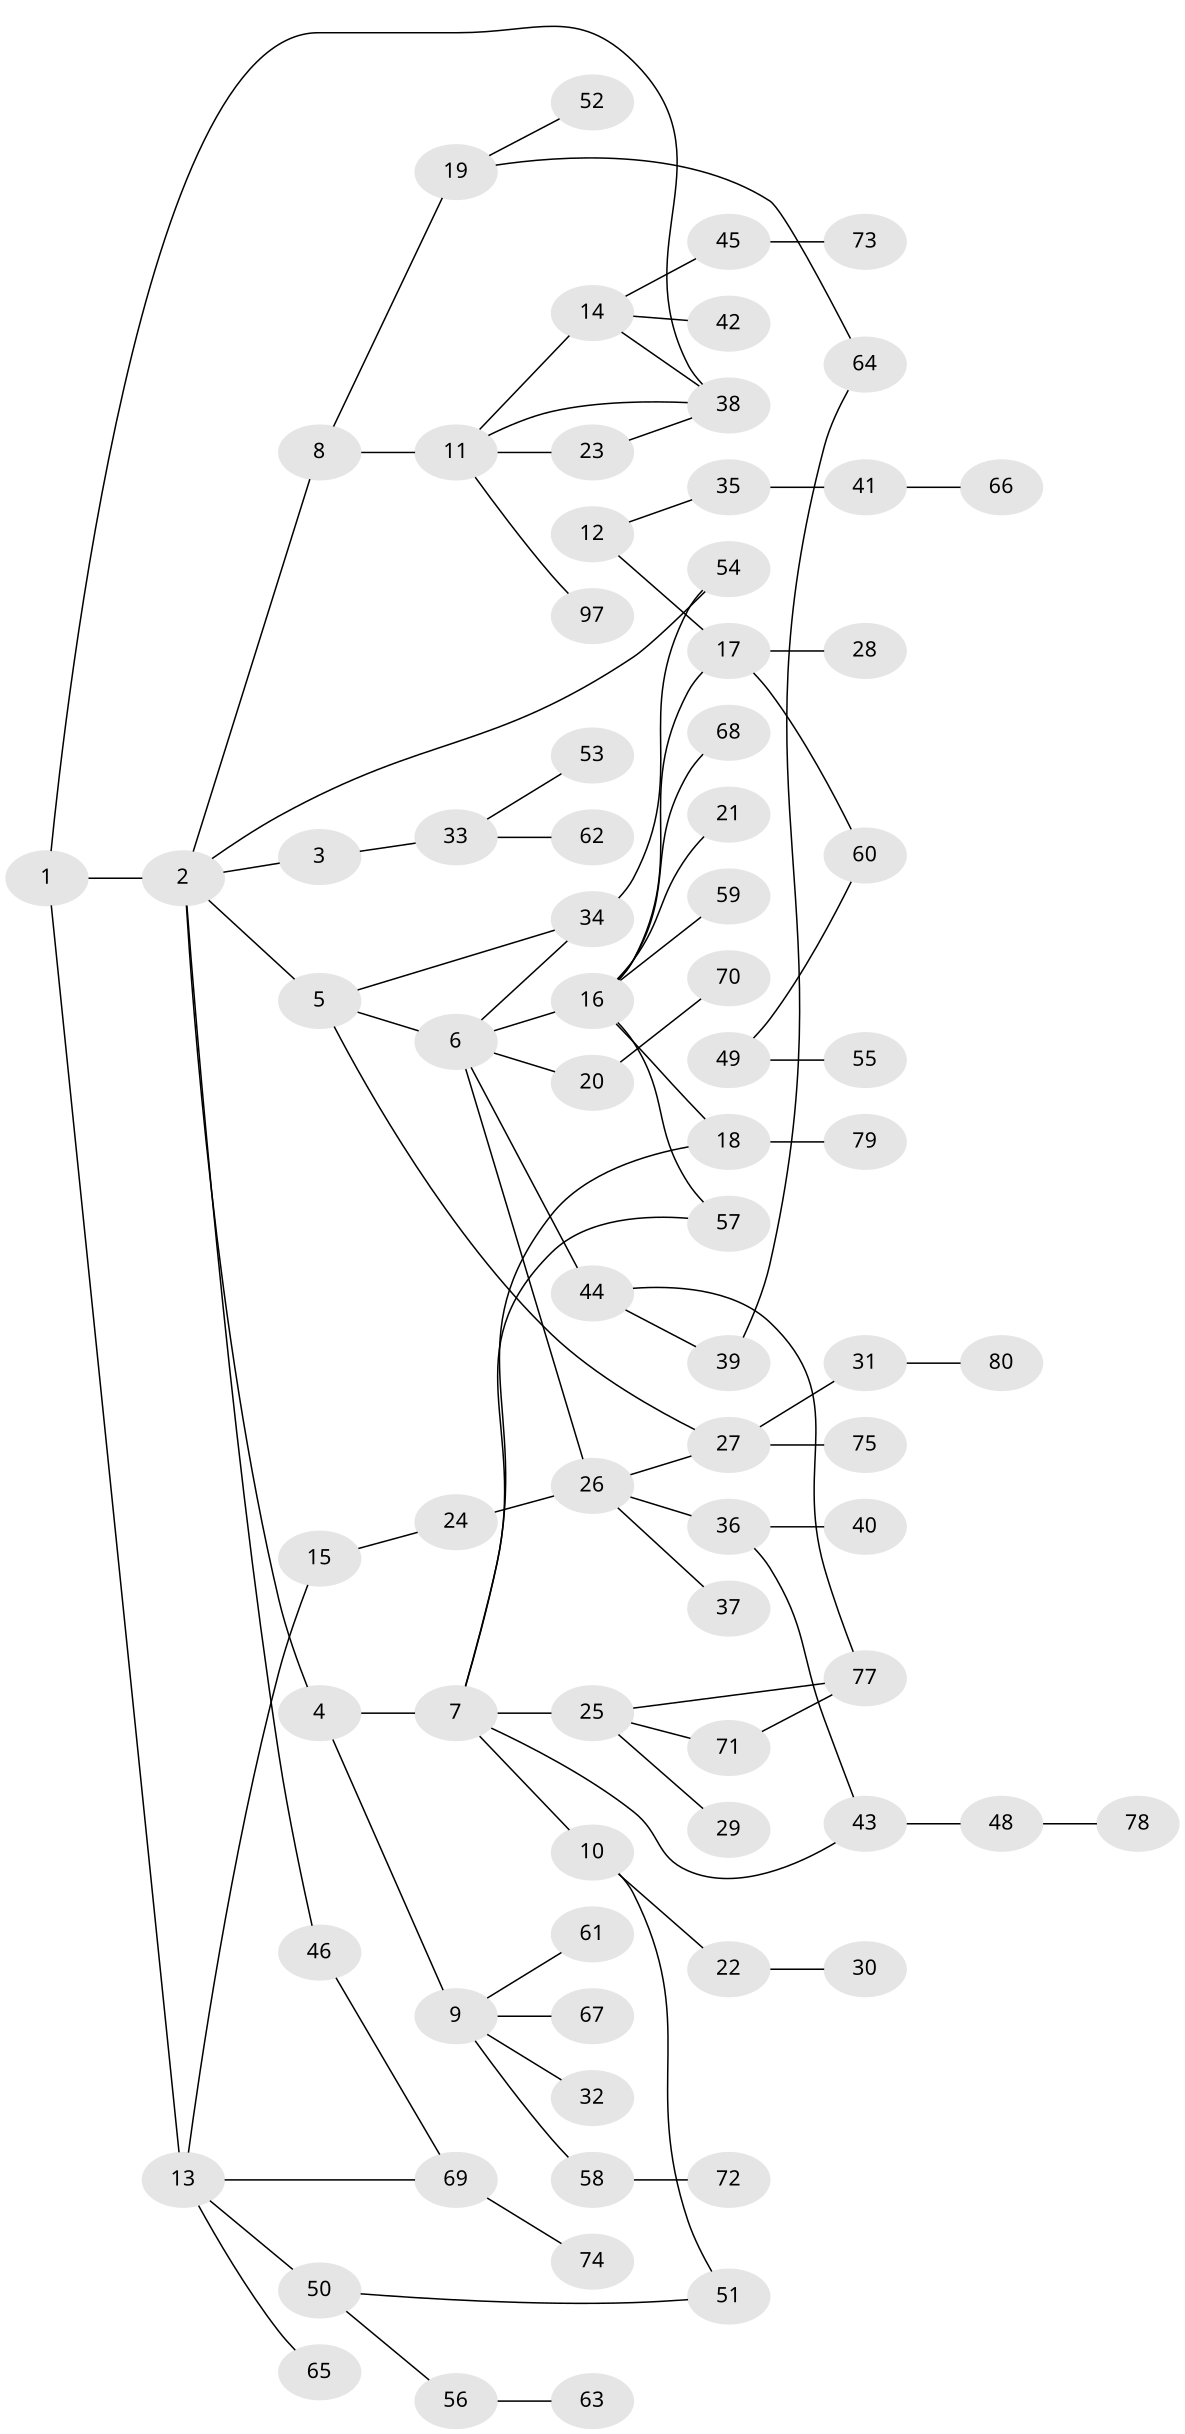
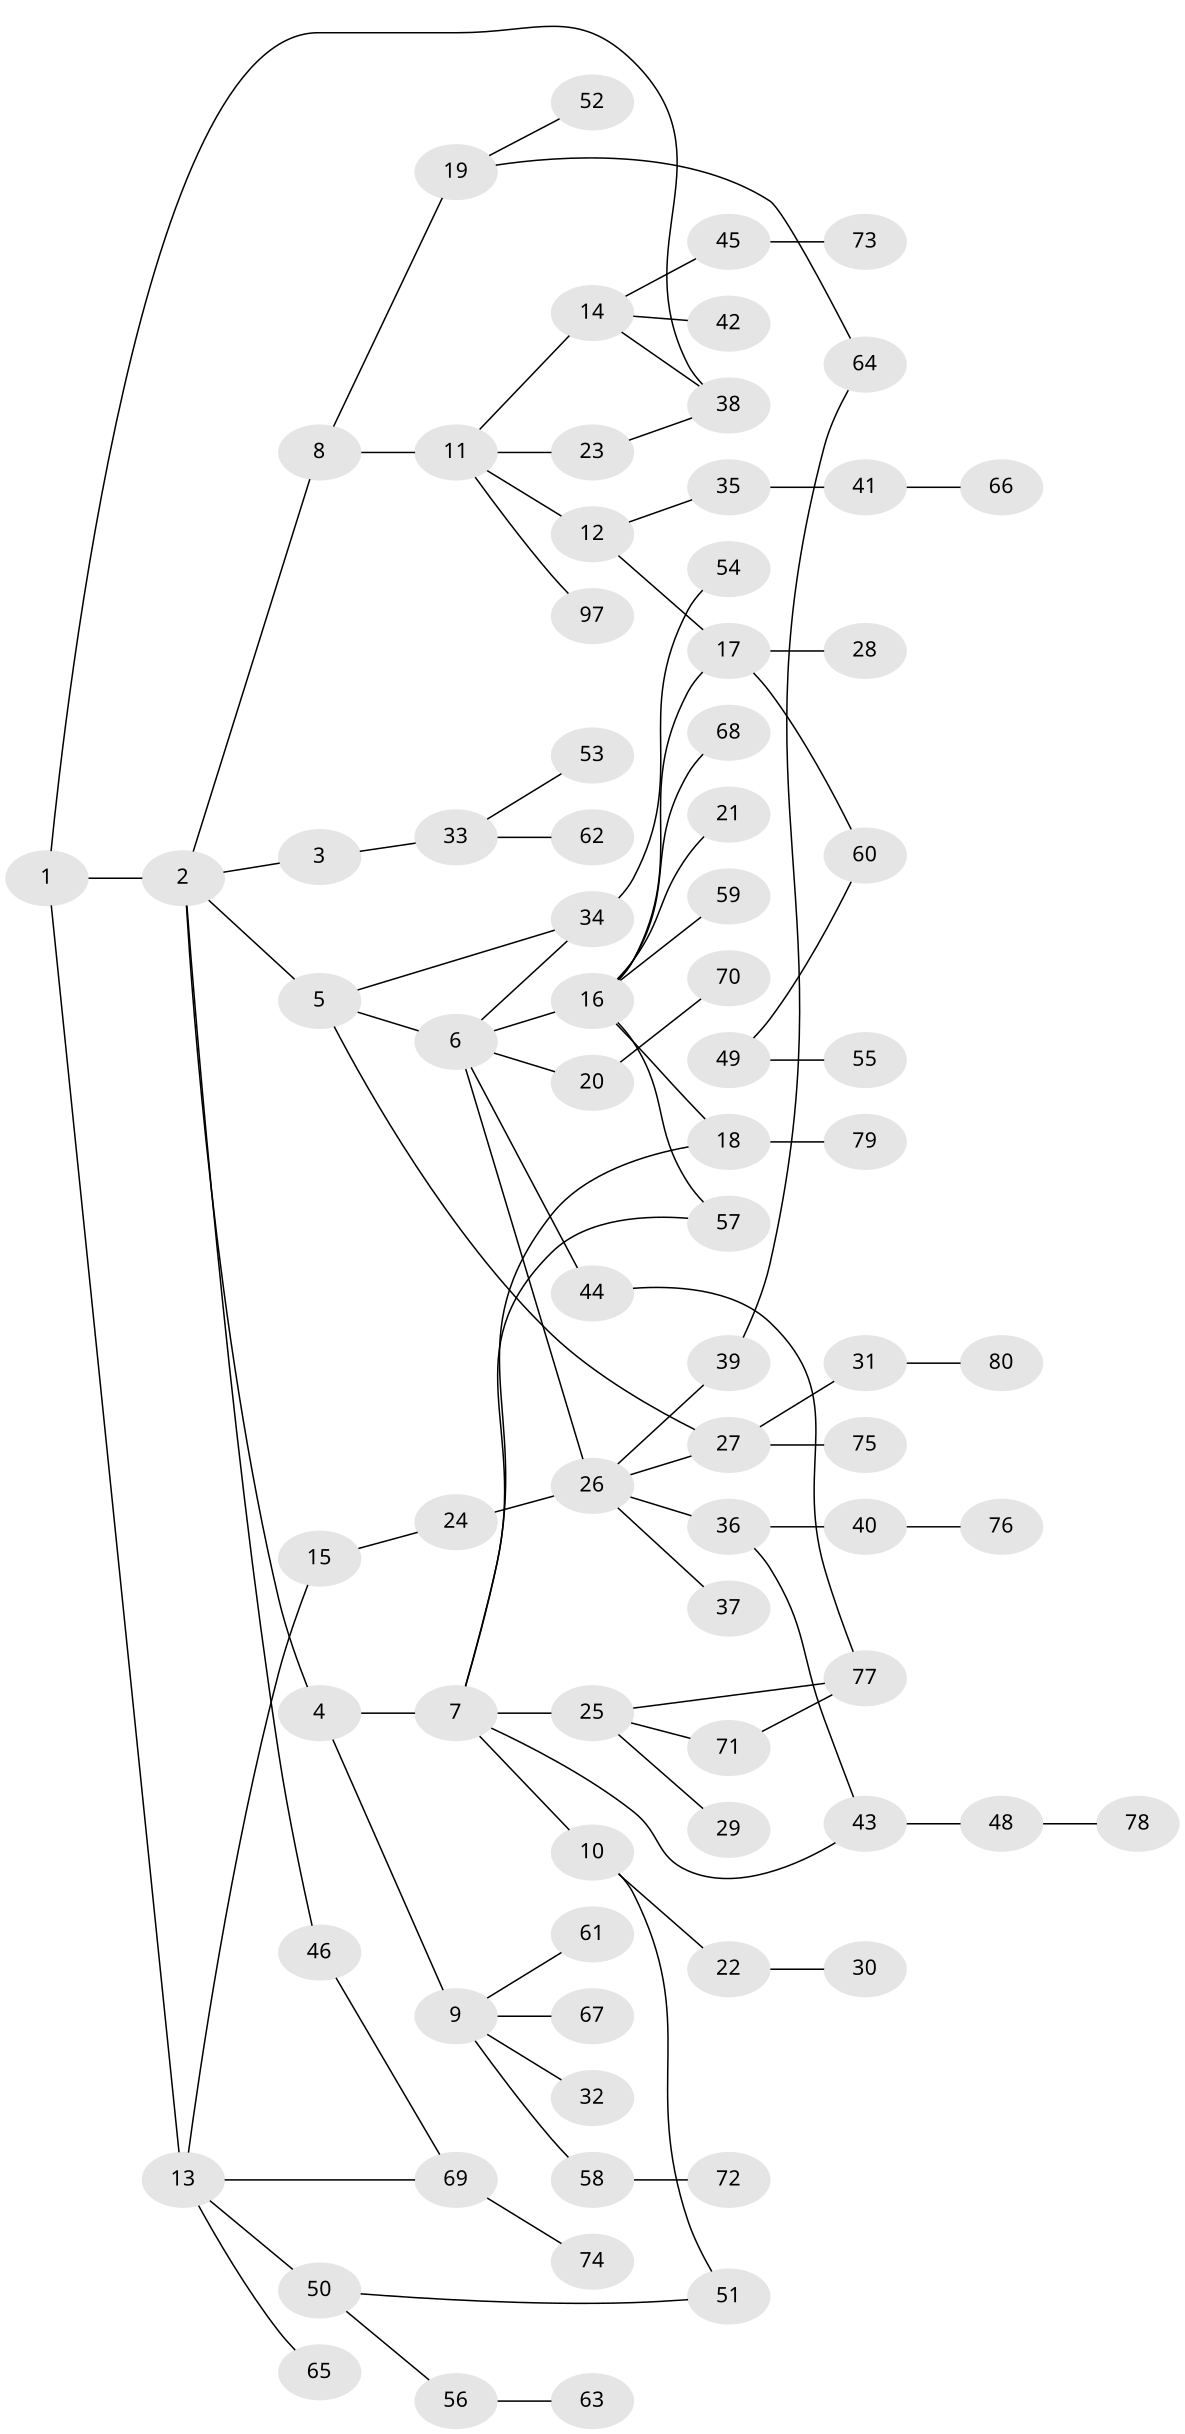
(586, 406) -> (524, 493)
(467, 738) -> none
(661, 1328) -> (661, 1424)
none -> (1002, 1527)
